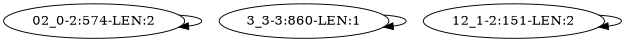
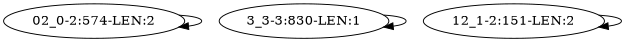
(304, 21) -> (304, 21)
